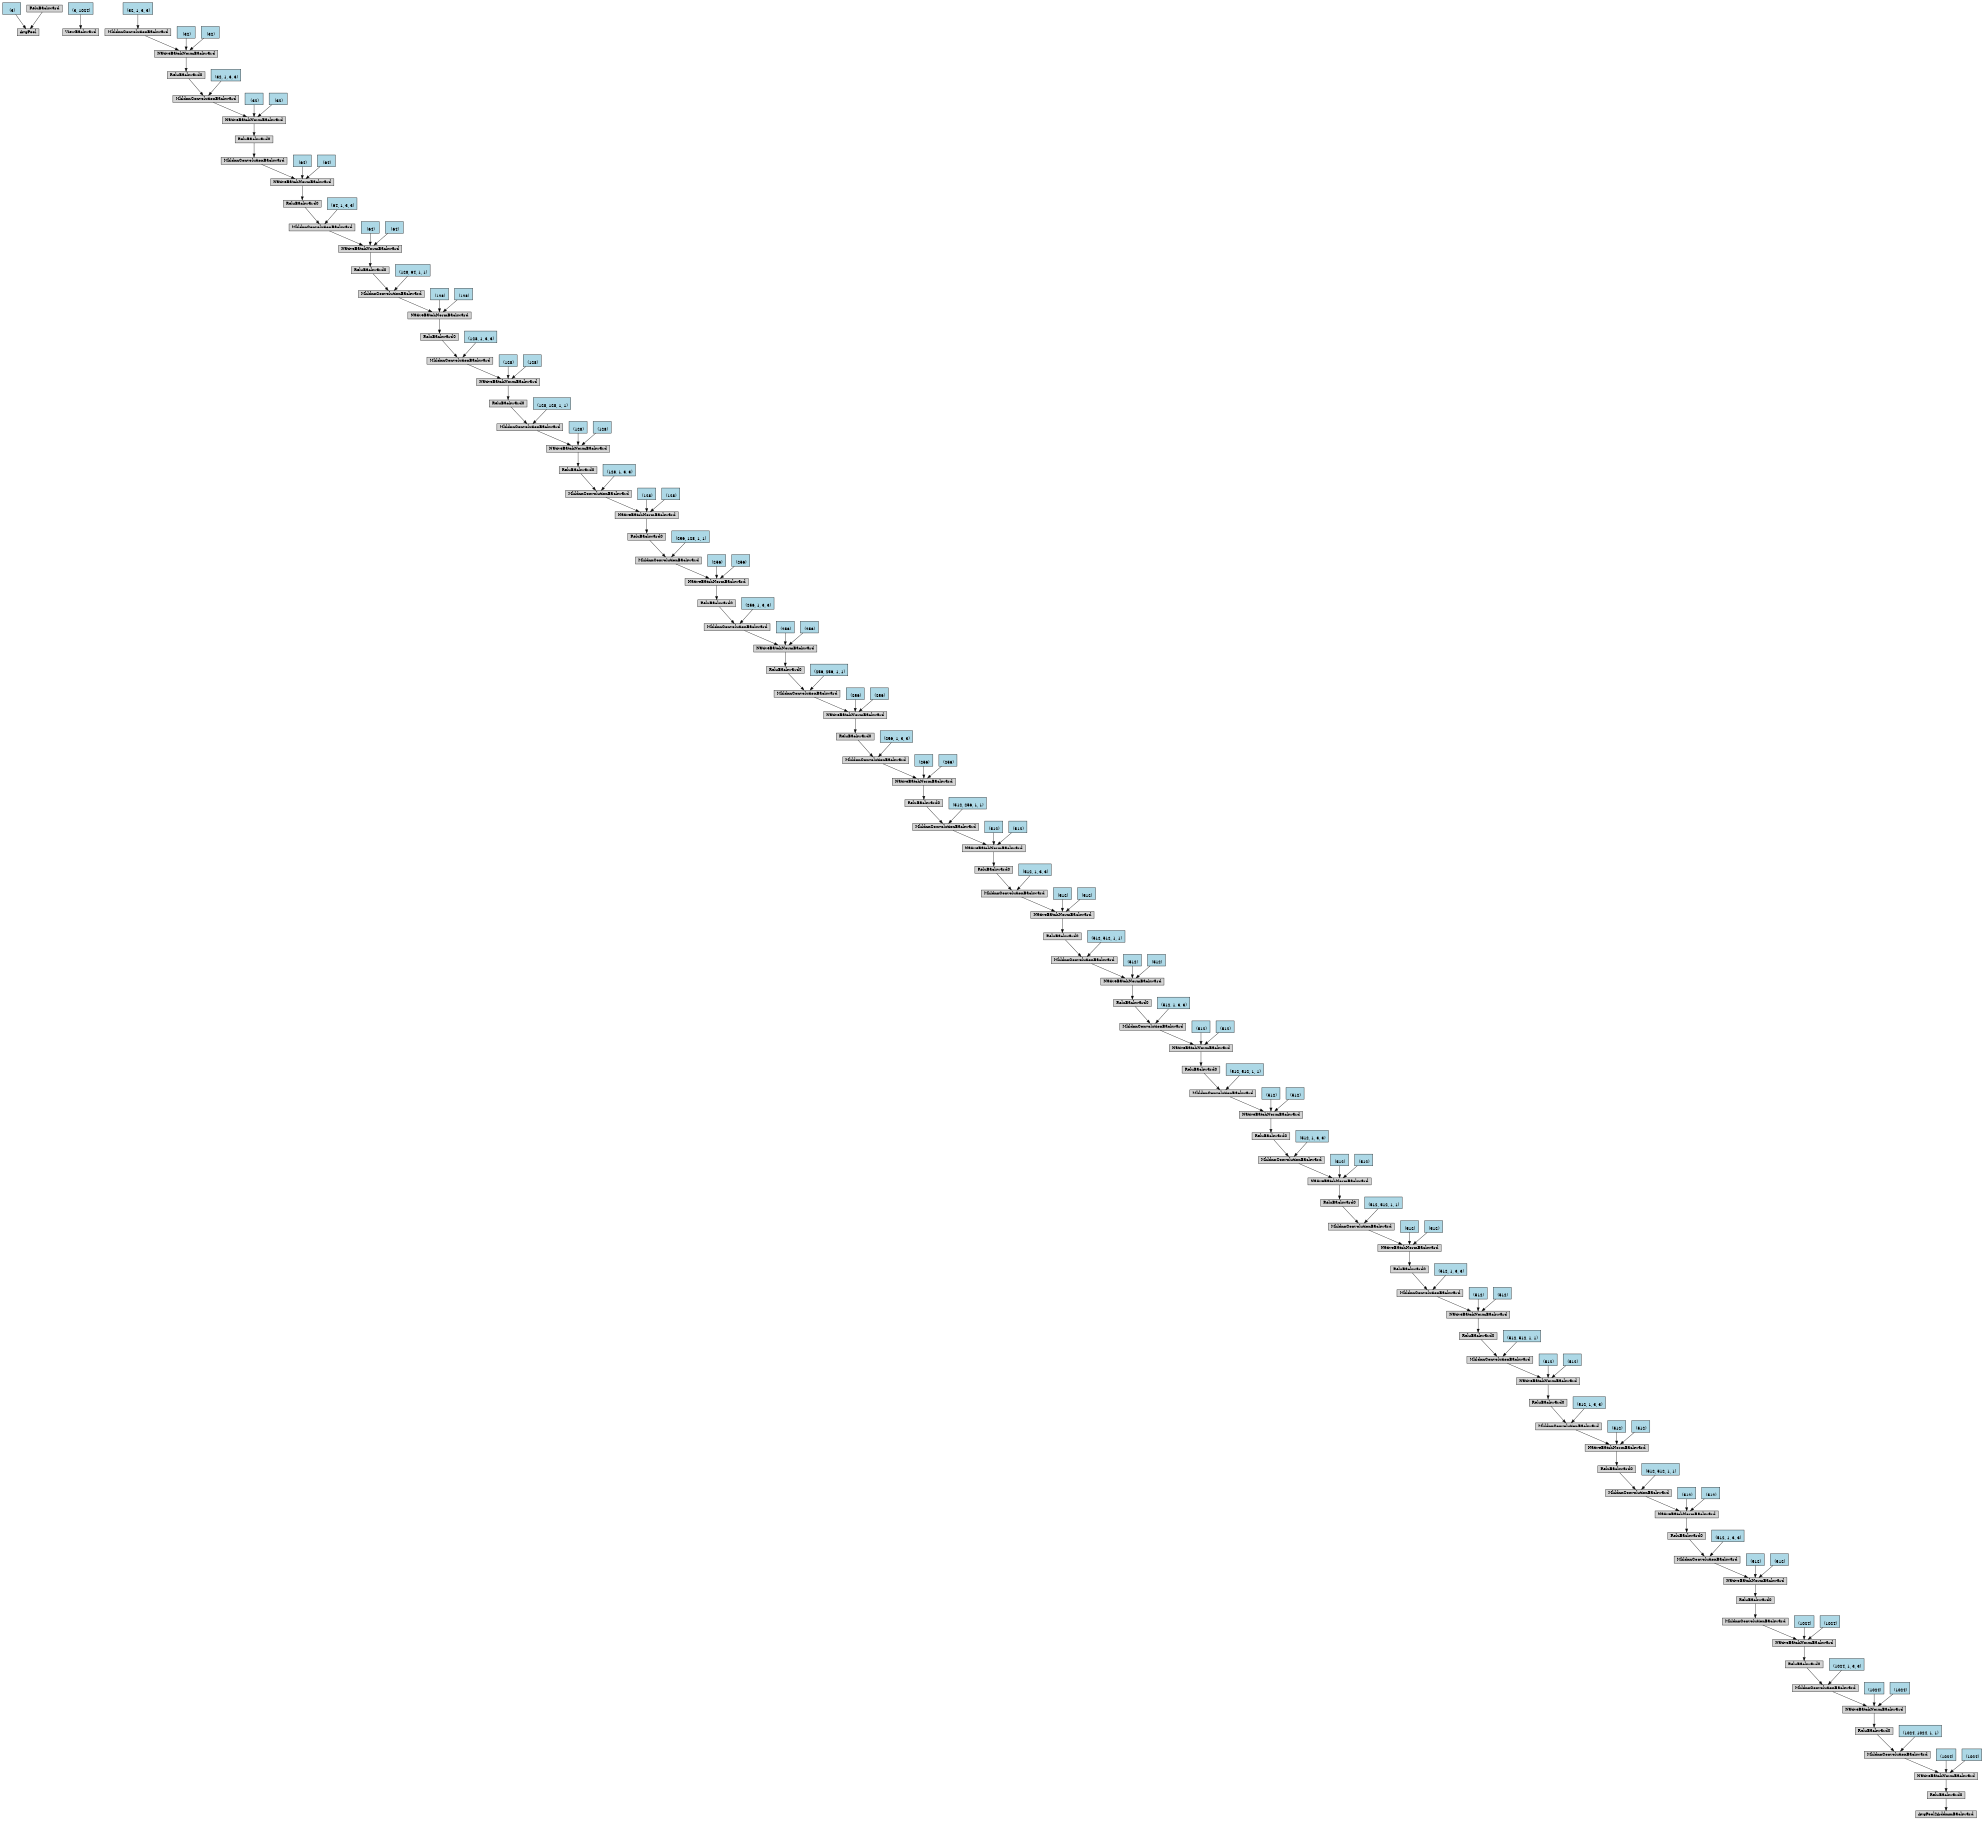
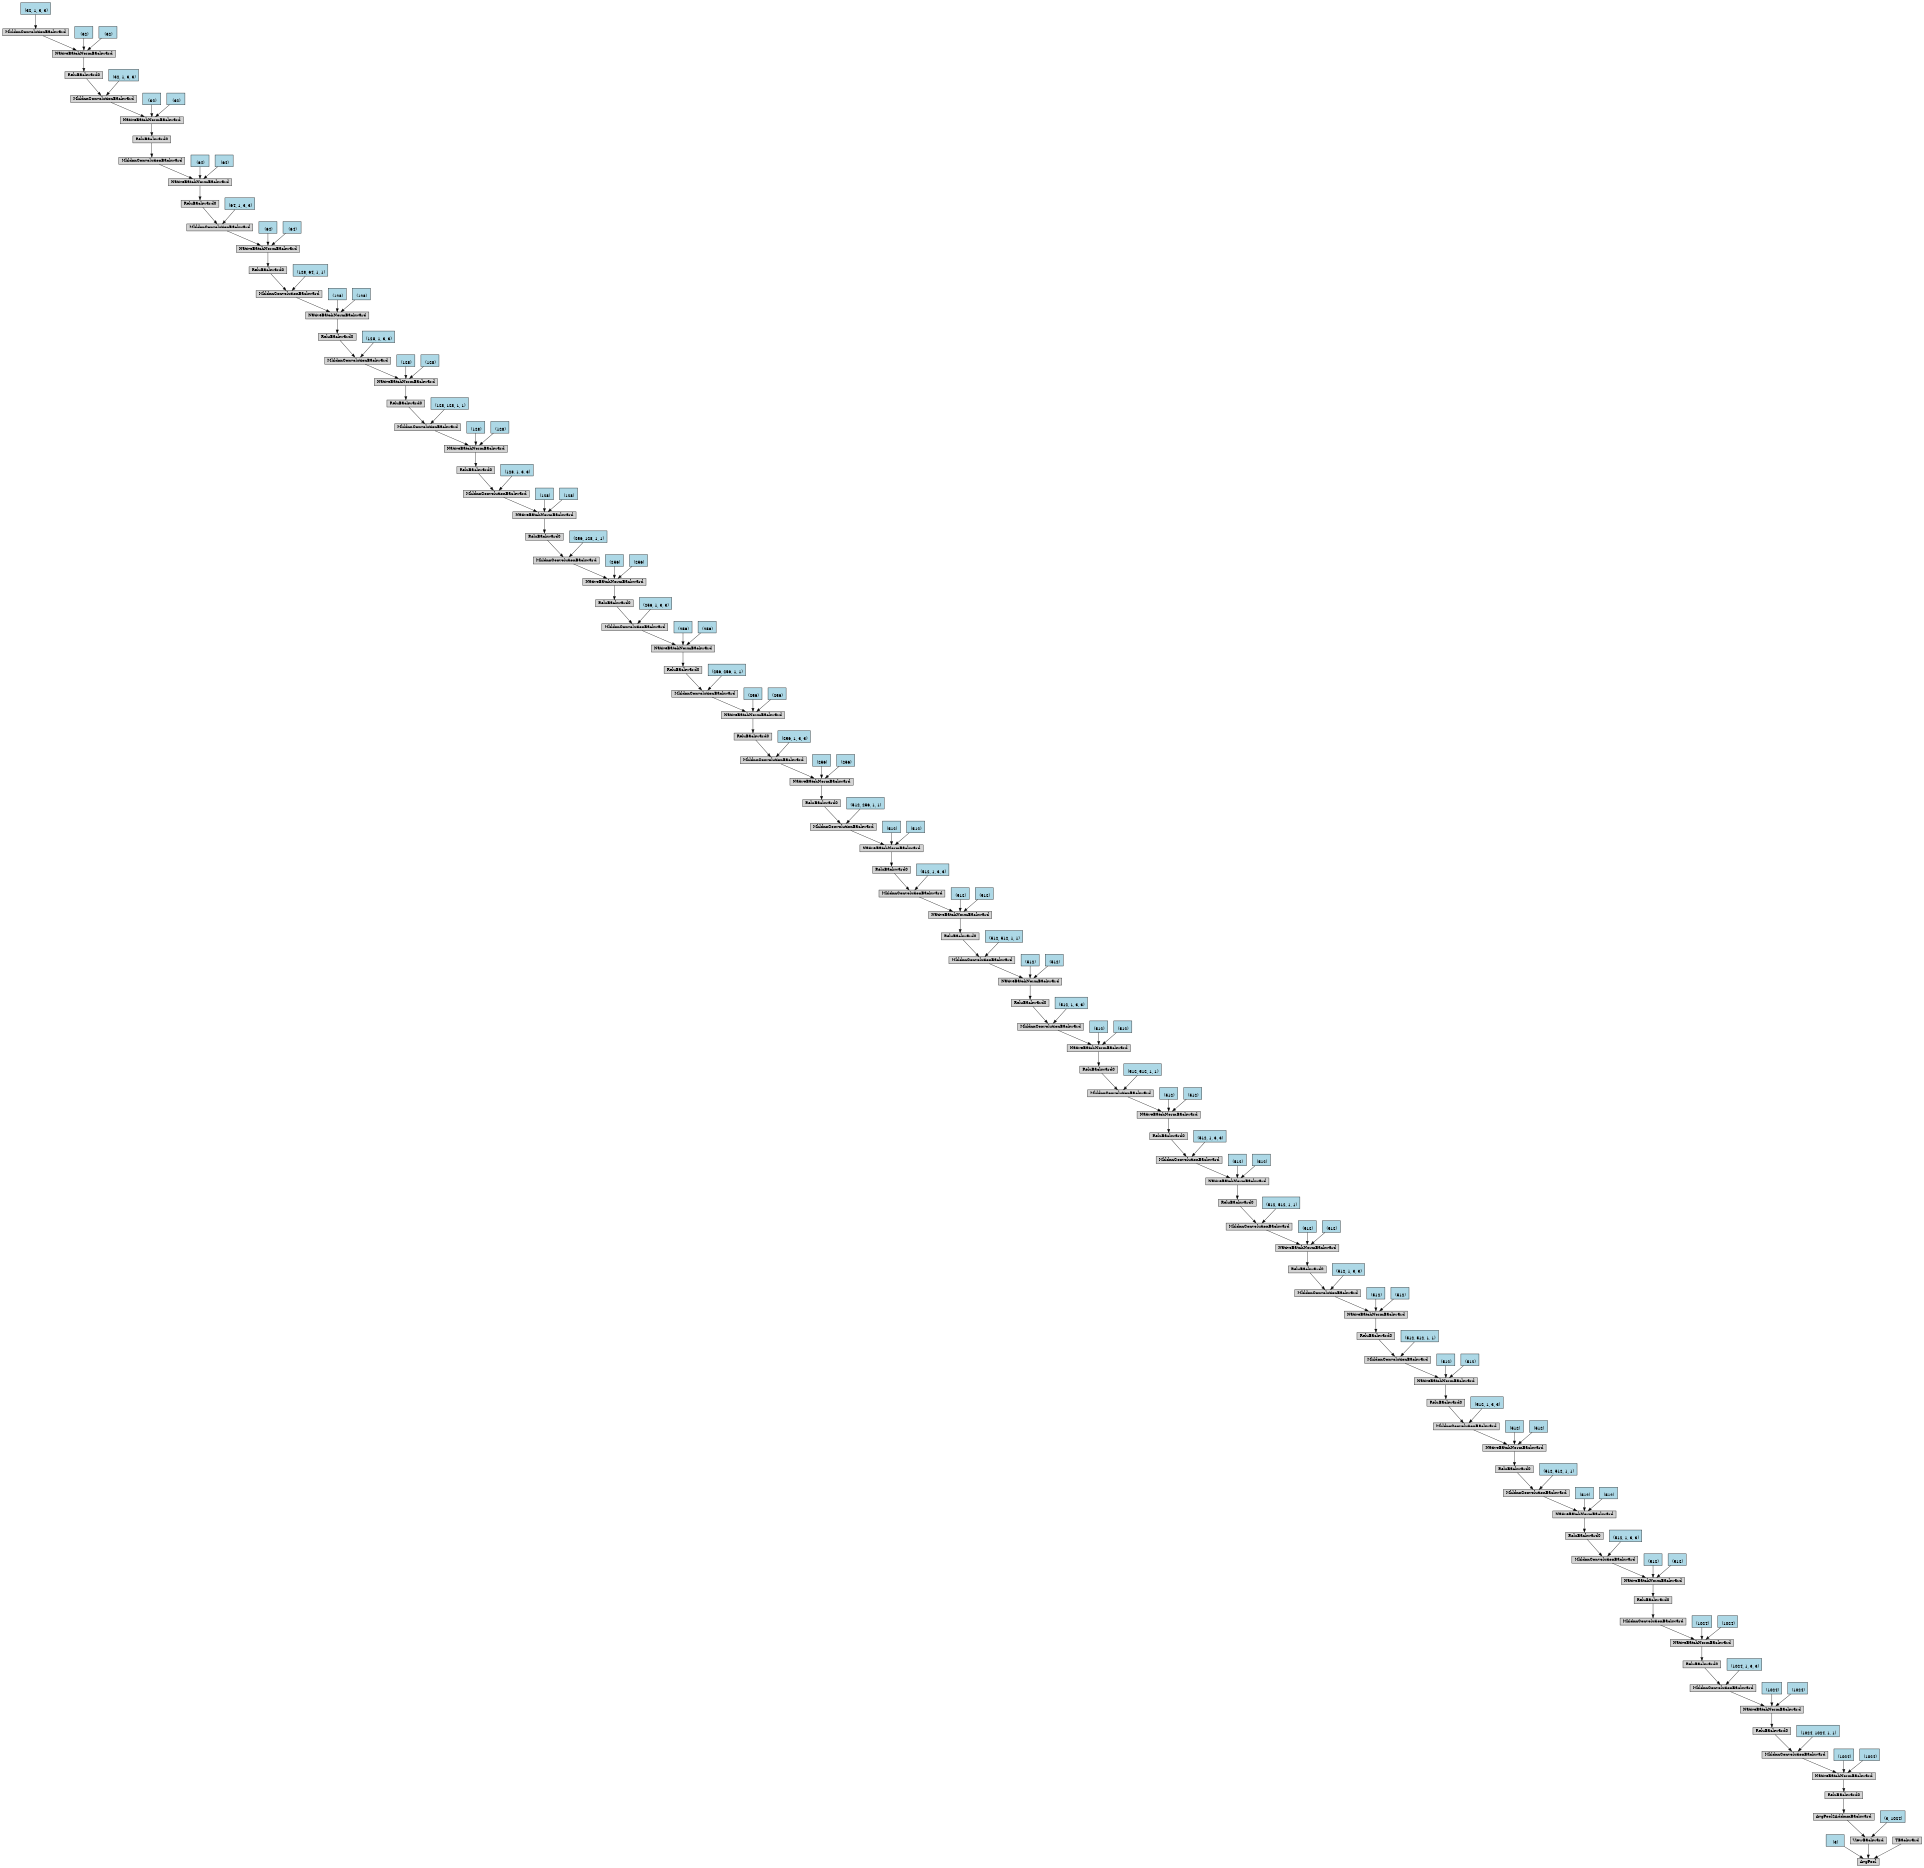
(45, 9) -> (1907, 1840)
none -> (1855, 1827)
none -> (1868, 1849)
